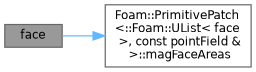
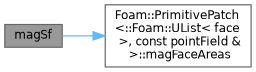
(33, 36) -> (33, 36)
